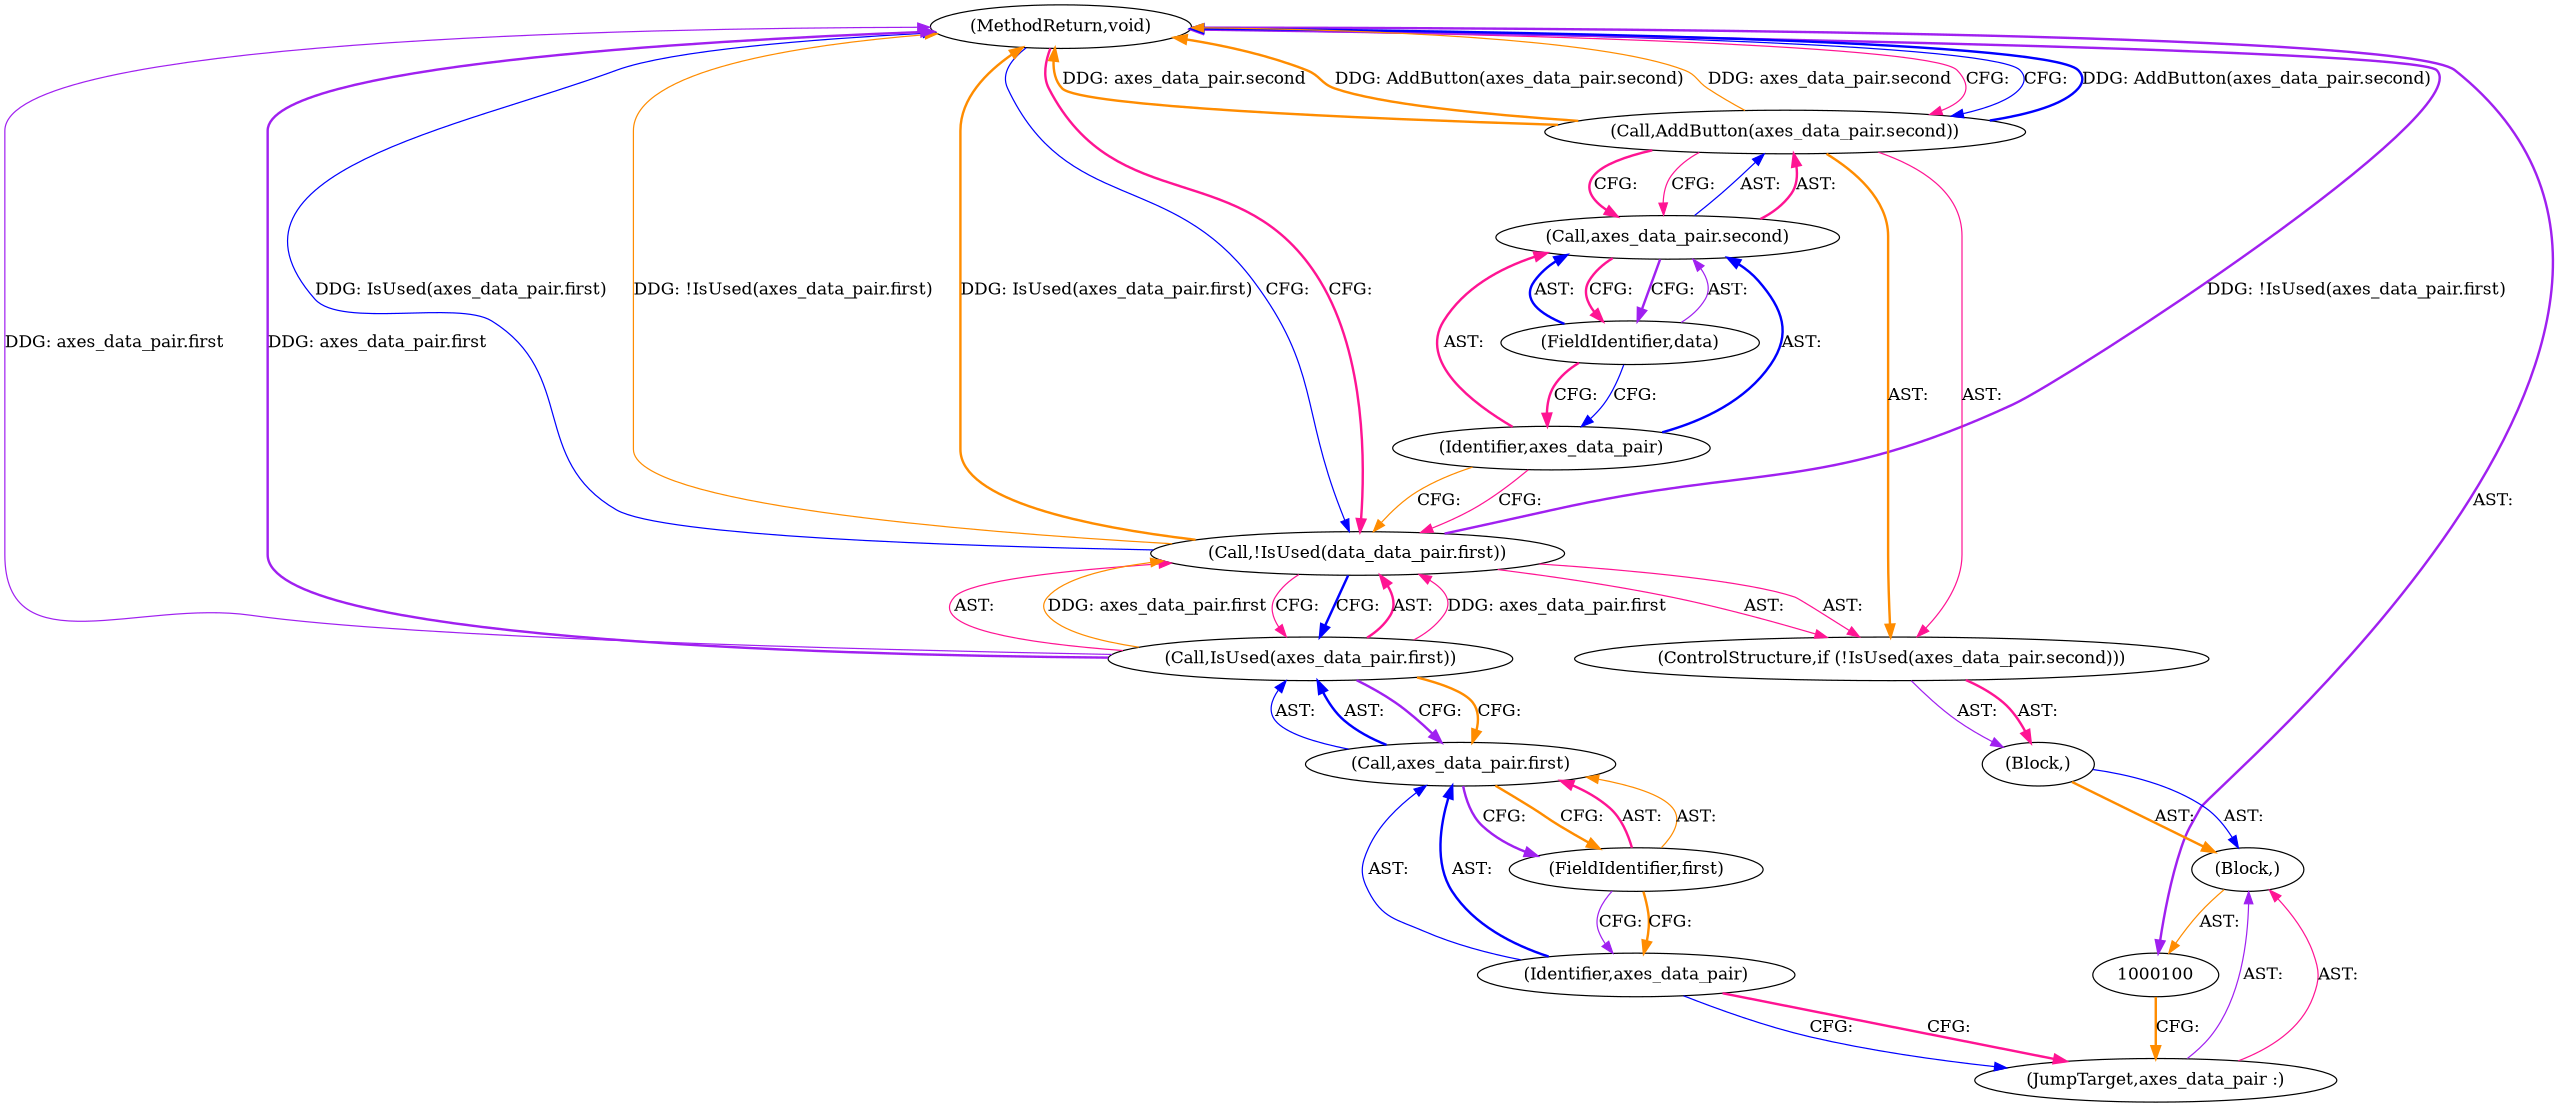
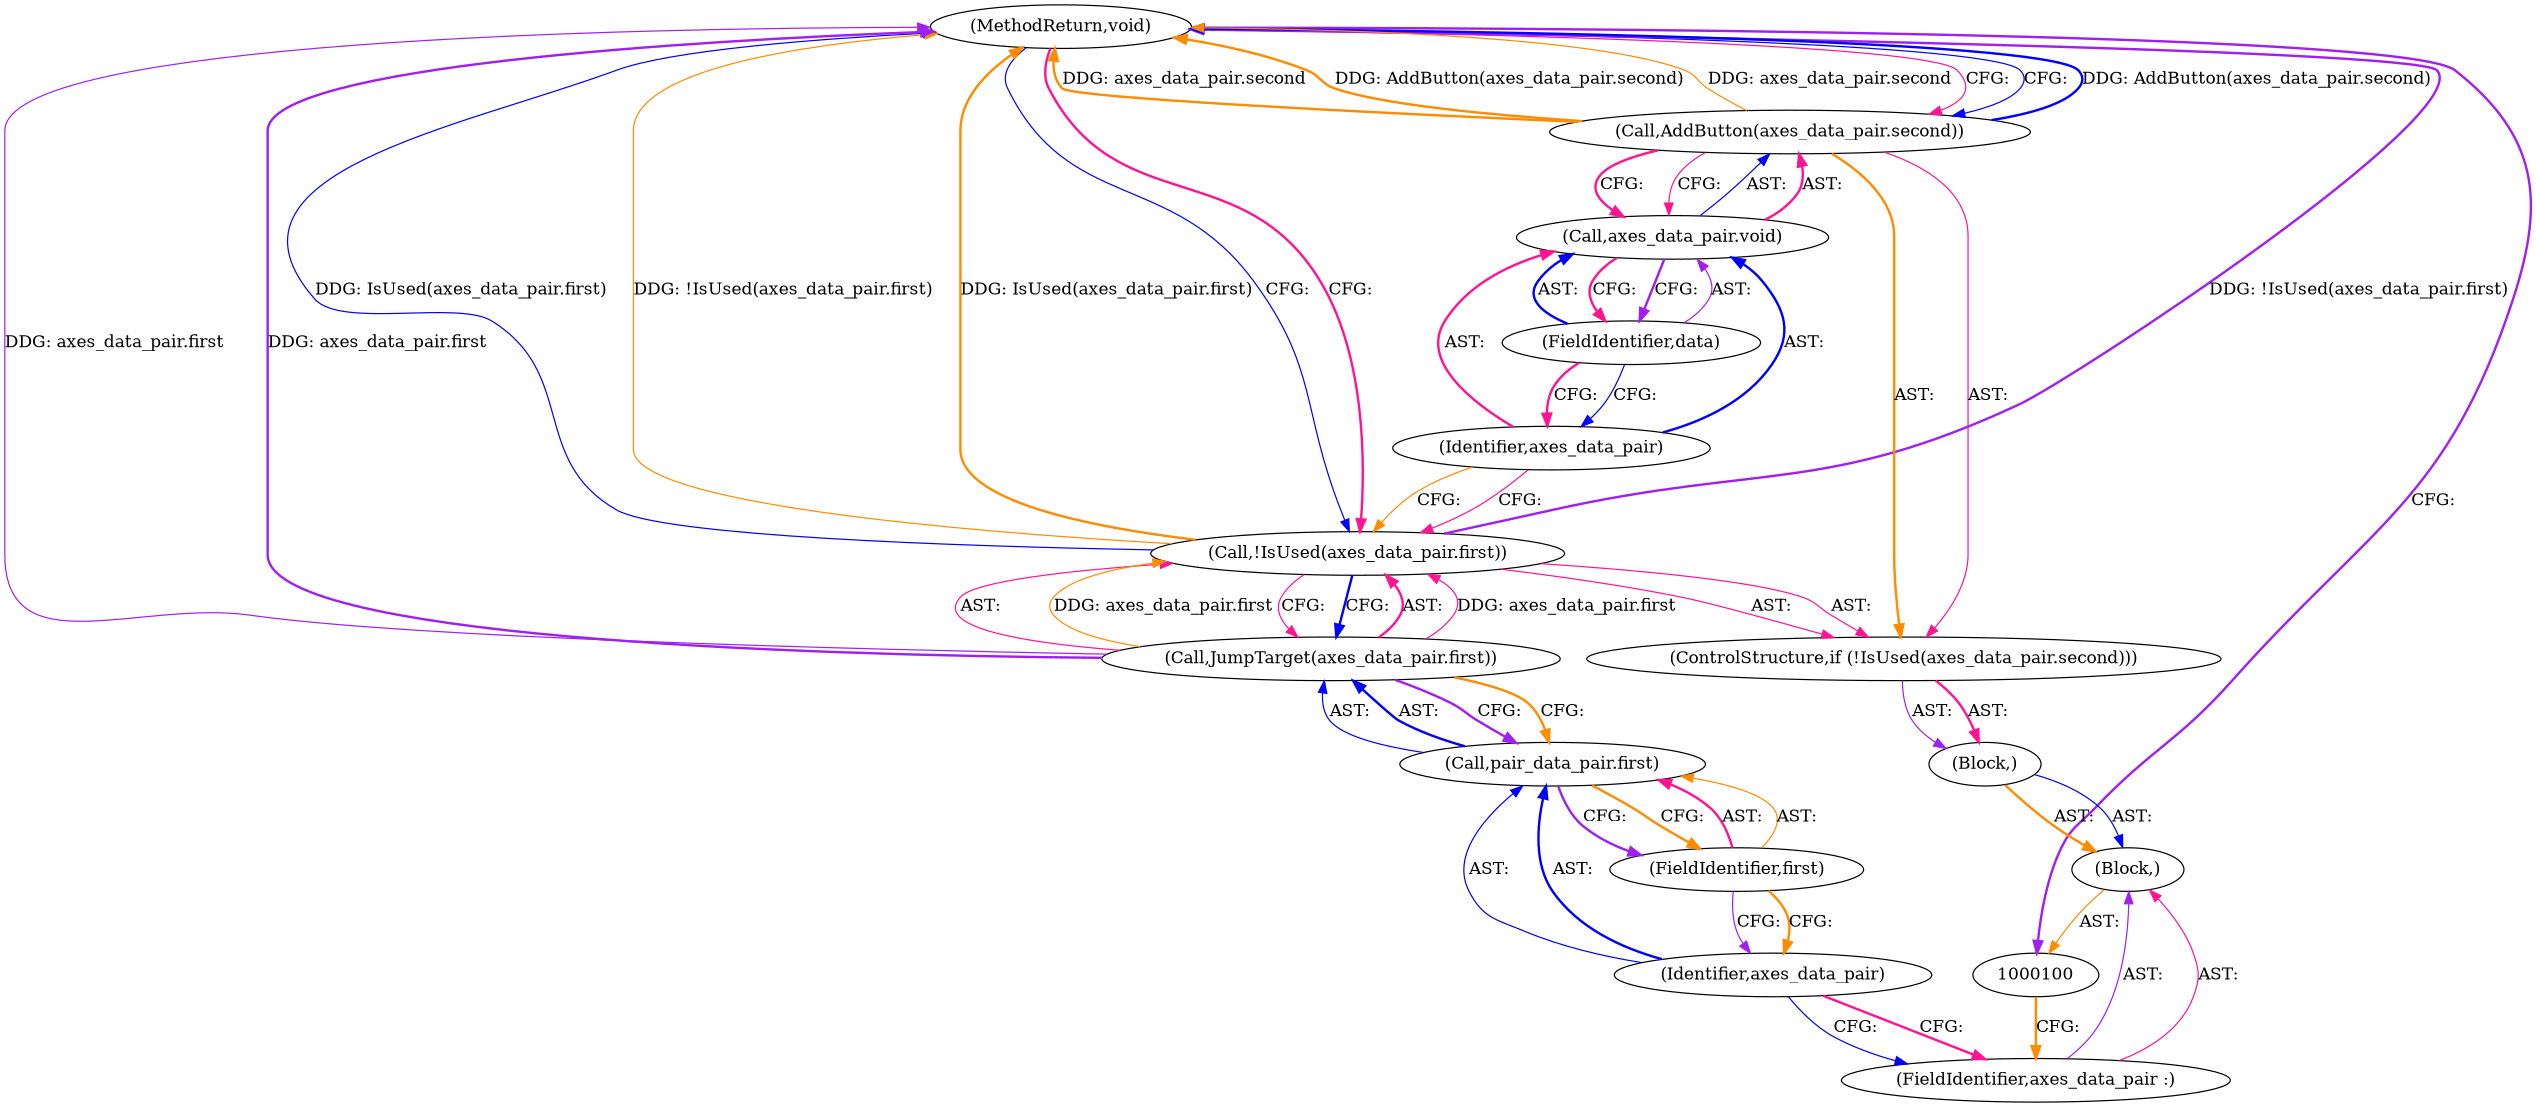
(1668, 237) -> (1673, 237)
(2496, 501) -> (2436, 501)
(1358, 553) -> (1358, 553)
(1310, 659) -> (1331, 659)
(1461, 764) -> (1553, 764)
(2156, 1080) -> (2036, 1080)
